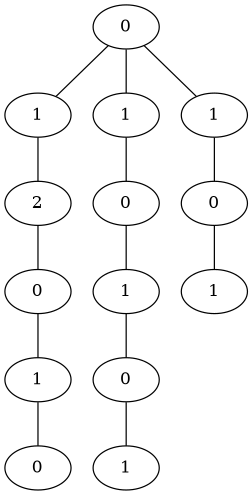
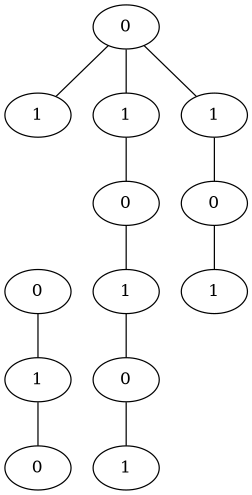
(38, 203) -> none
